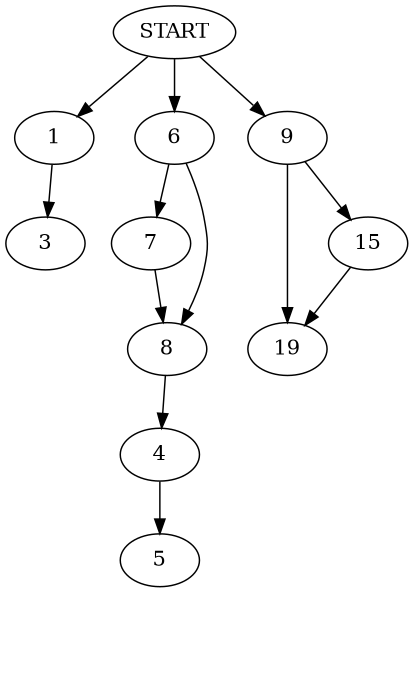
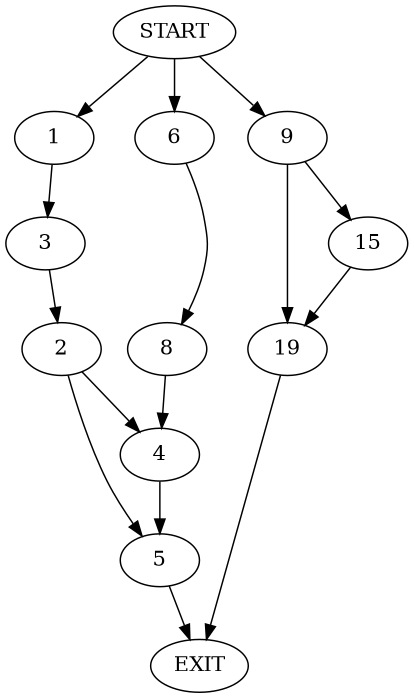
(151, 243) -> none
none -> (62, 349)
none -> (199, 666)
